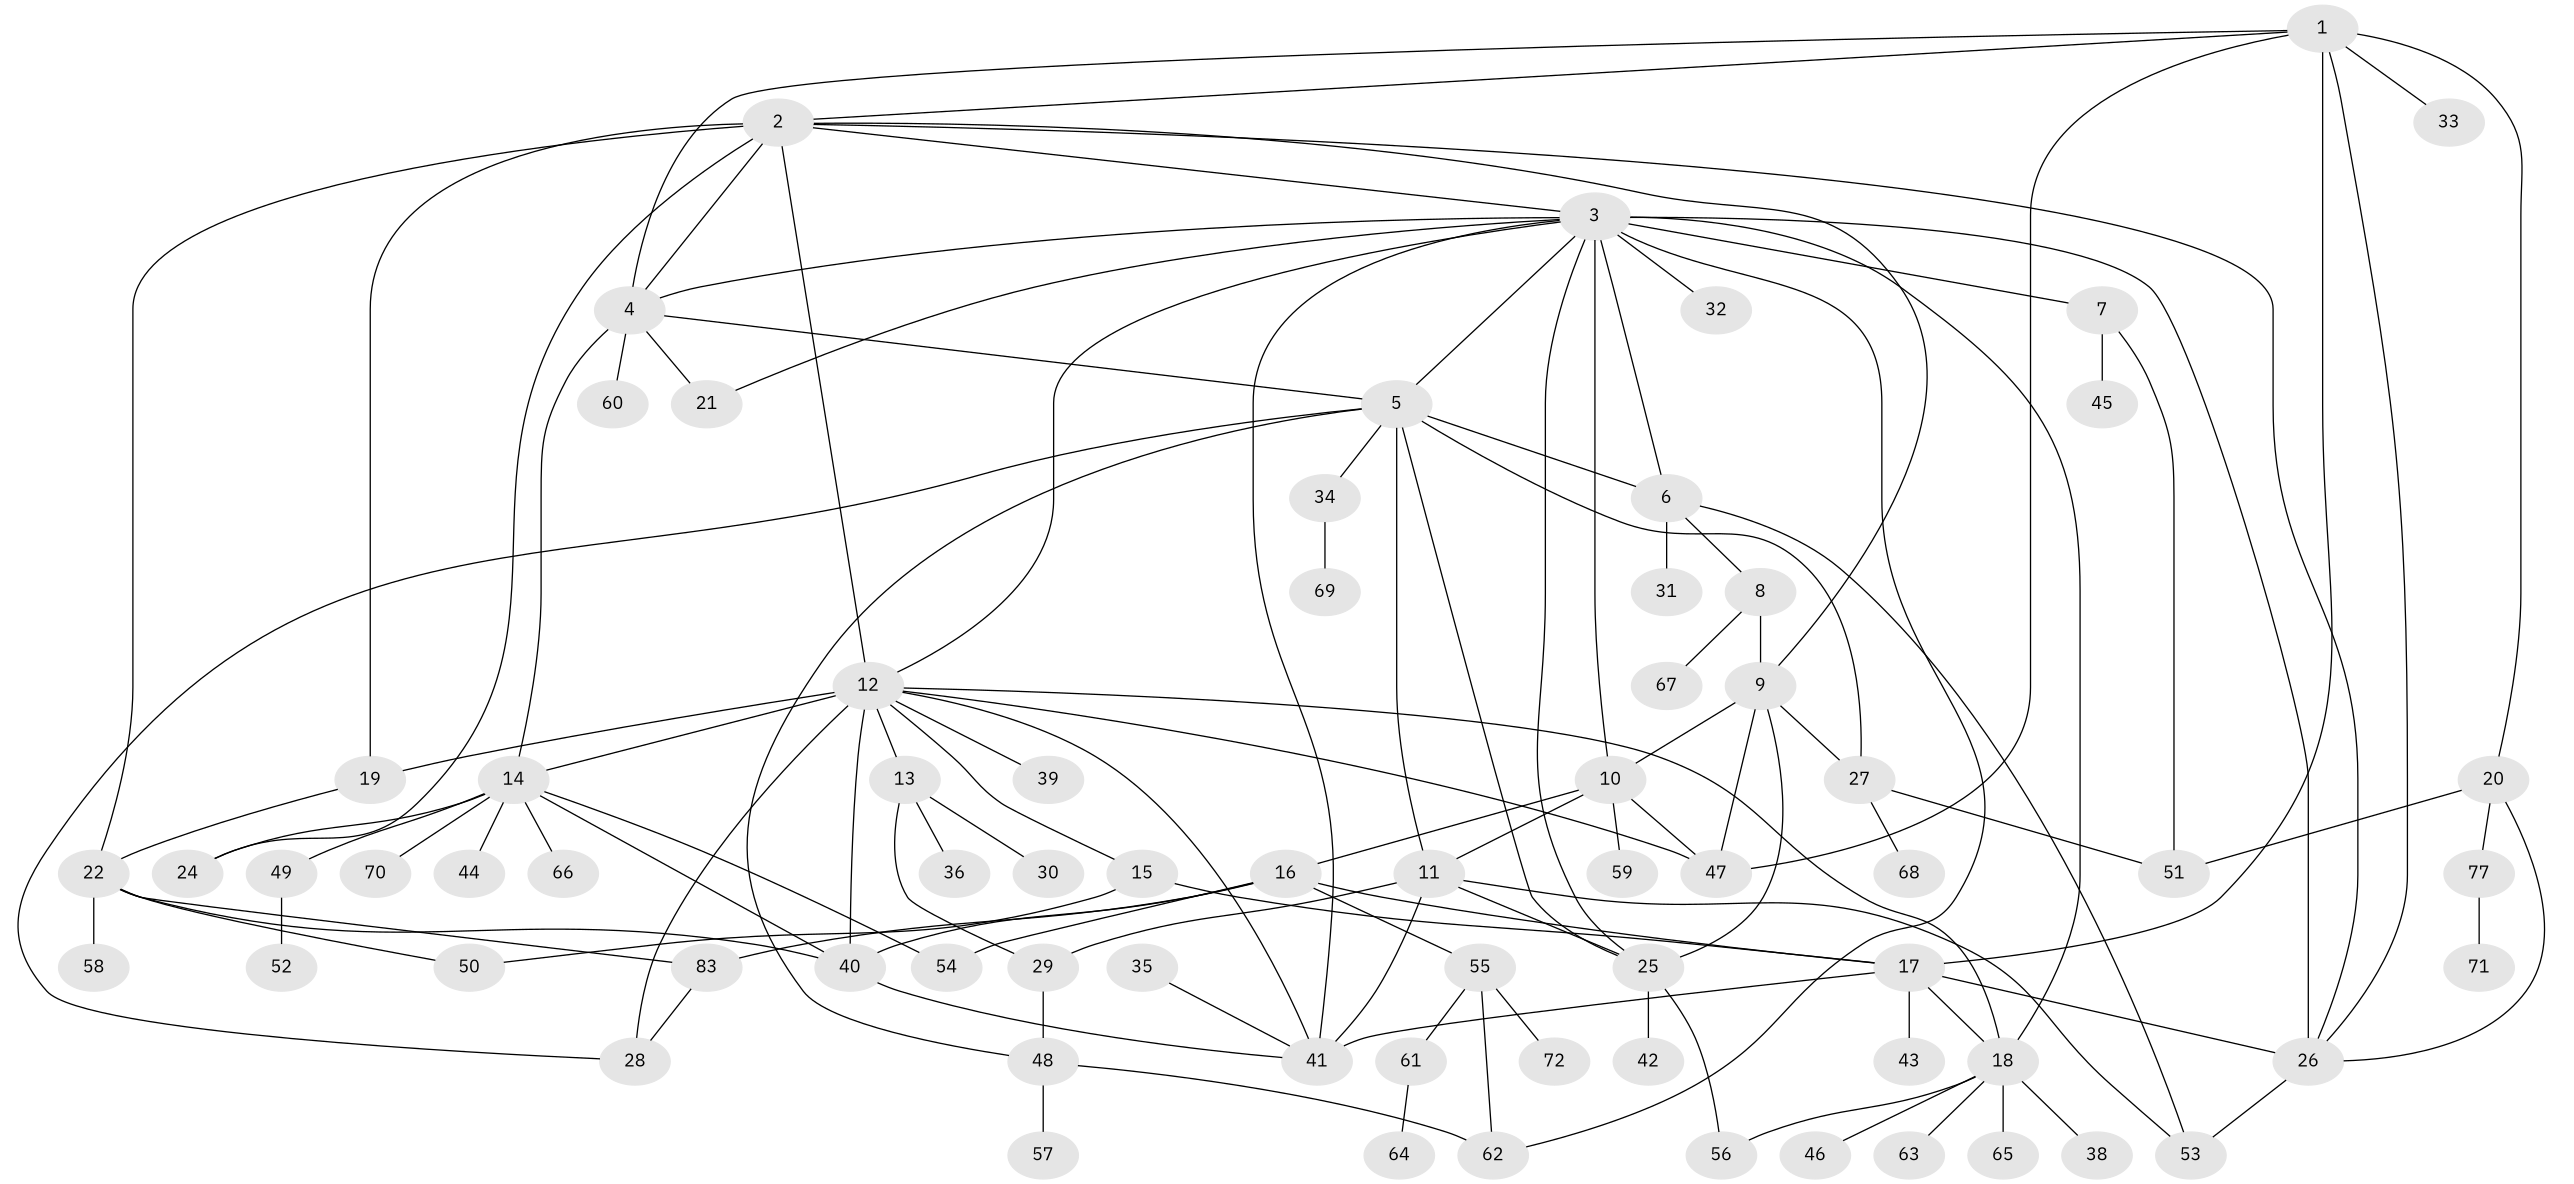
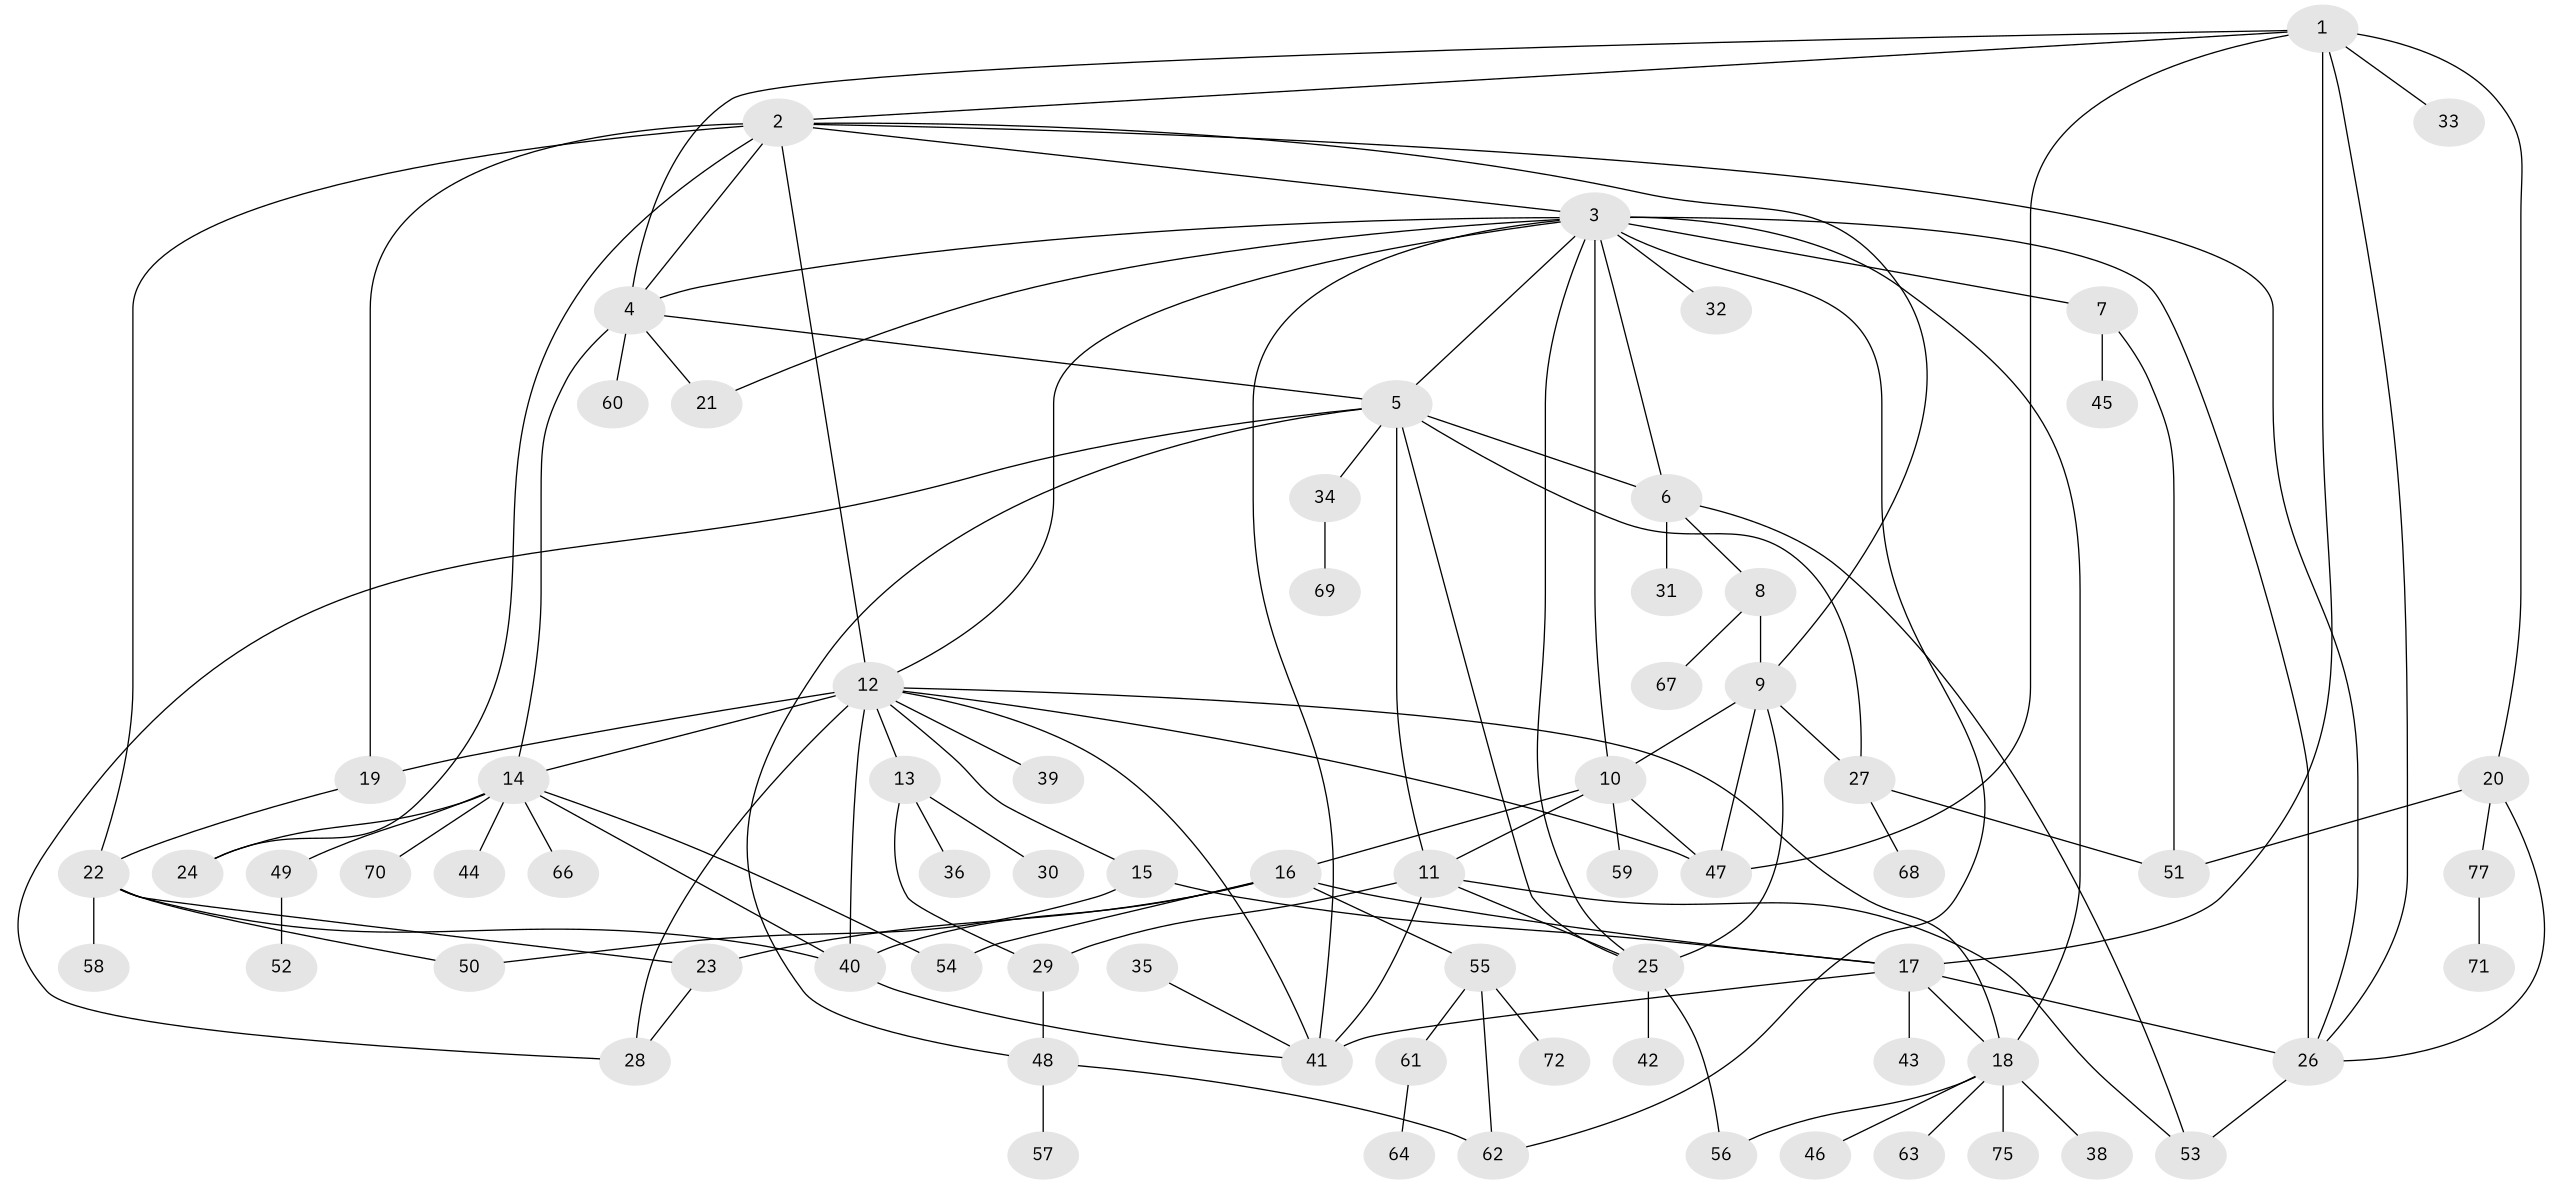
(707, 968) -> (707, 968)
(2003, 1155) -> (2003, 1155)
